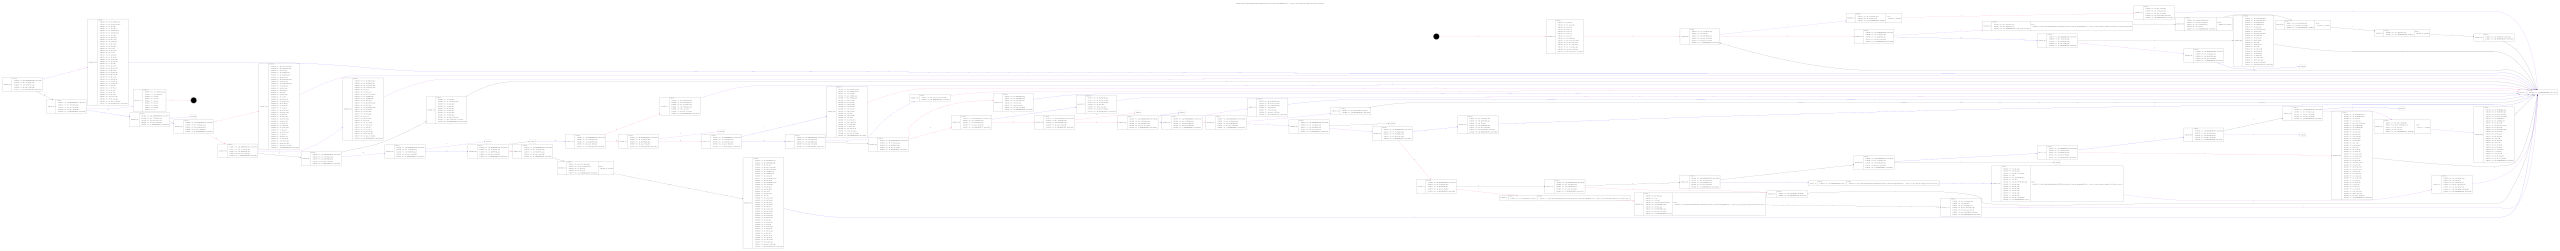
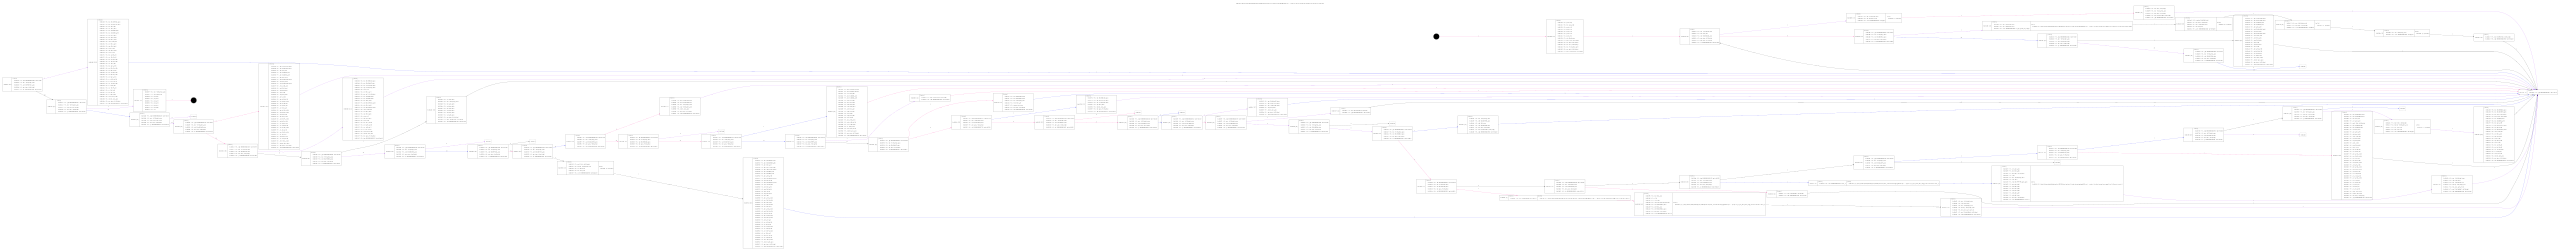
(550, 141) -> (559, 146)
